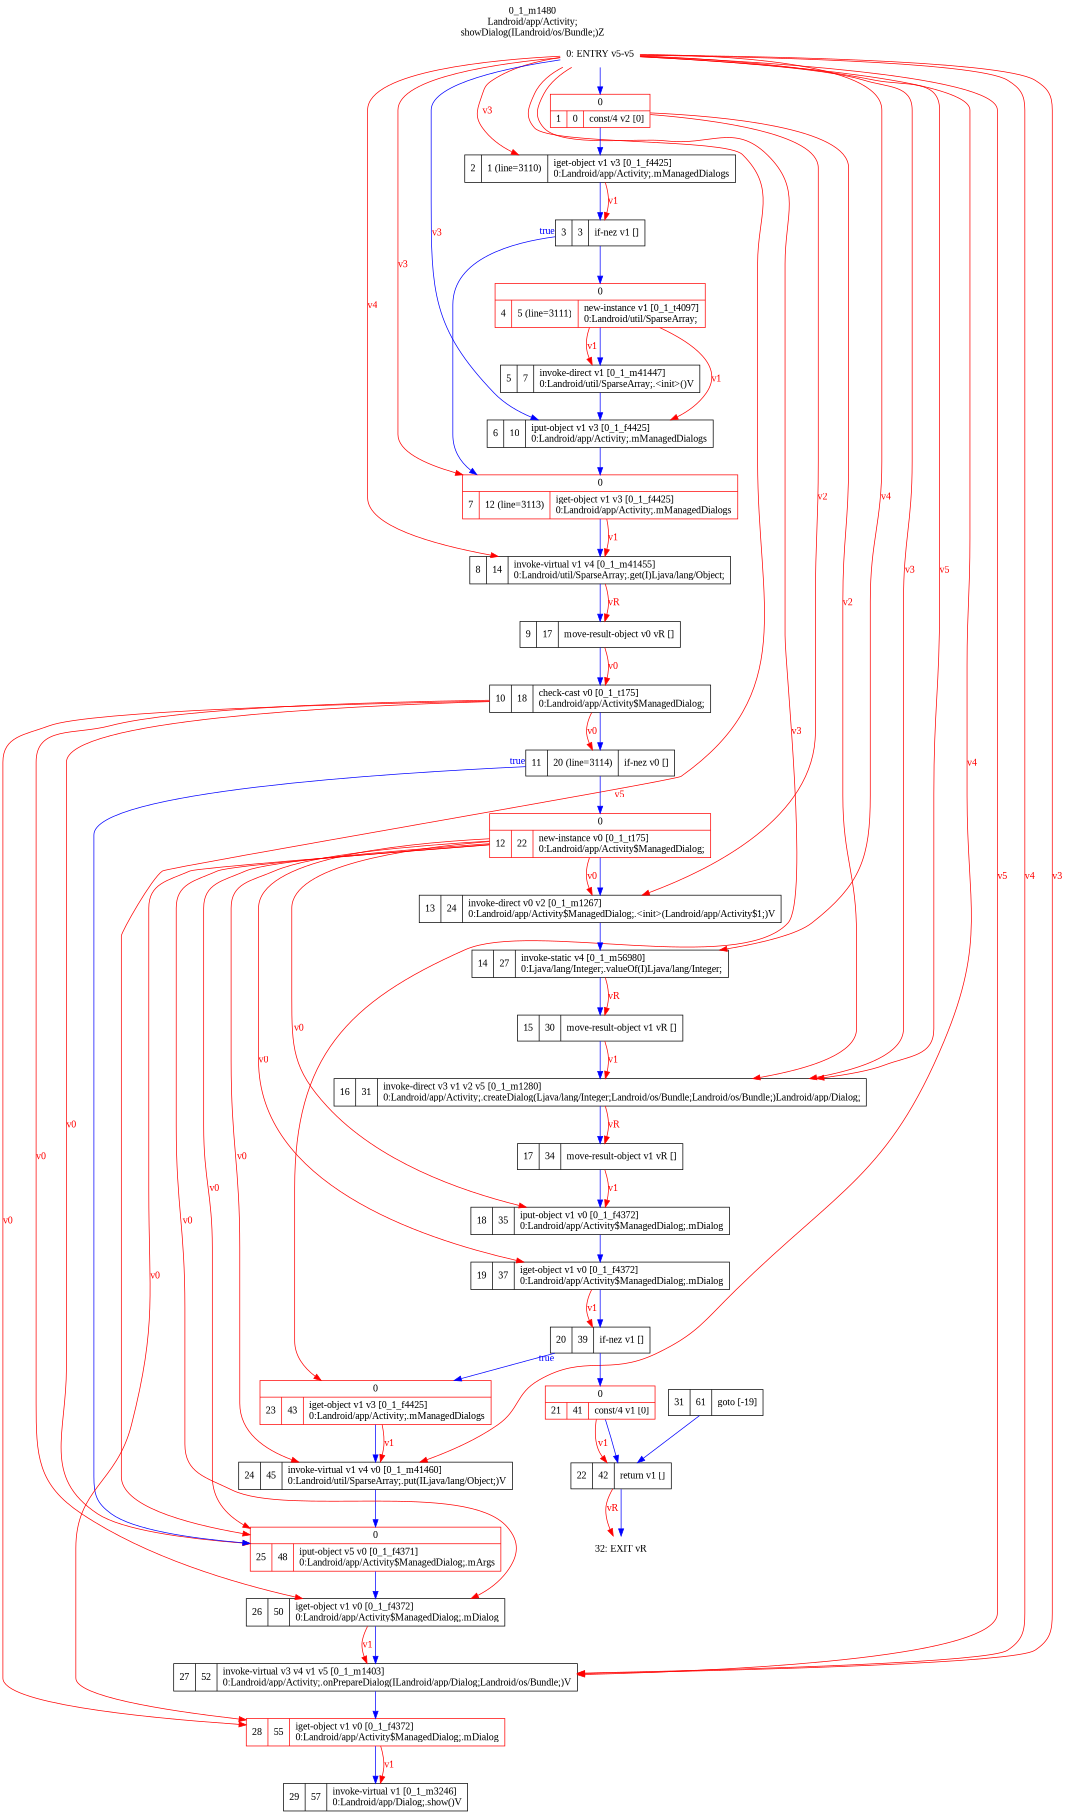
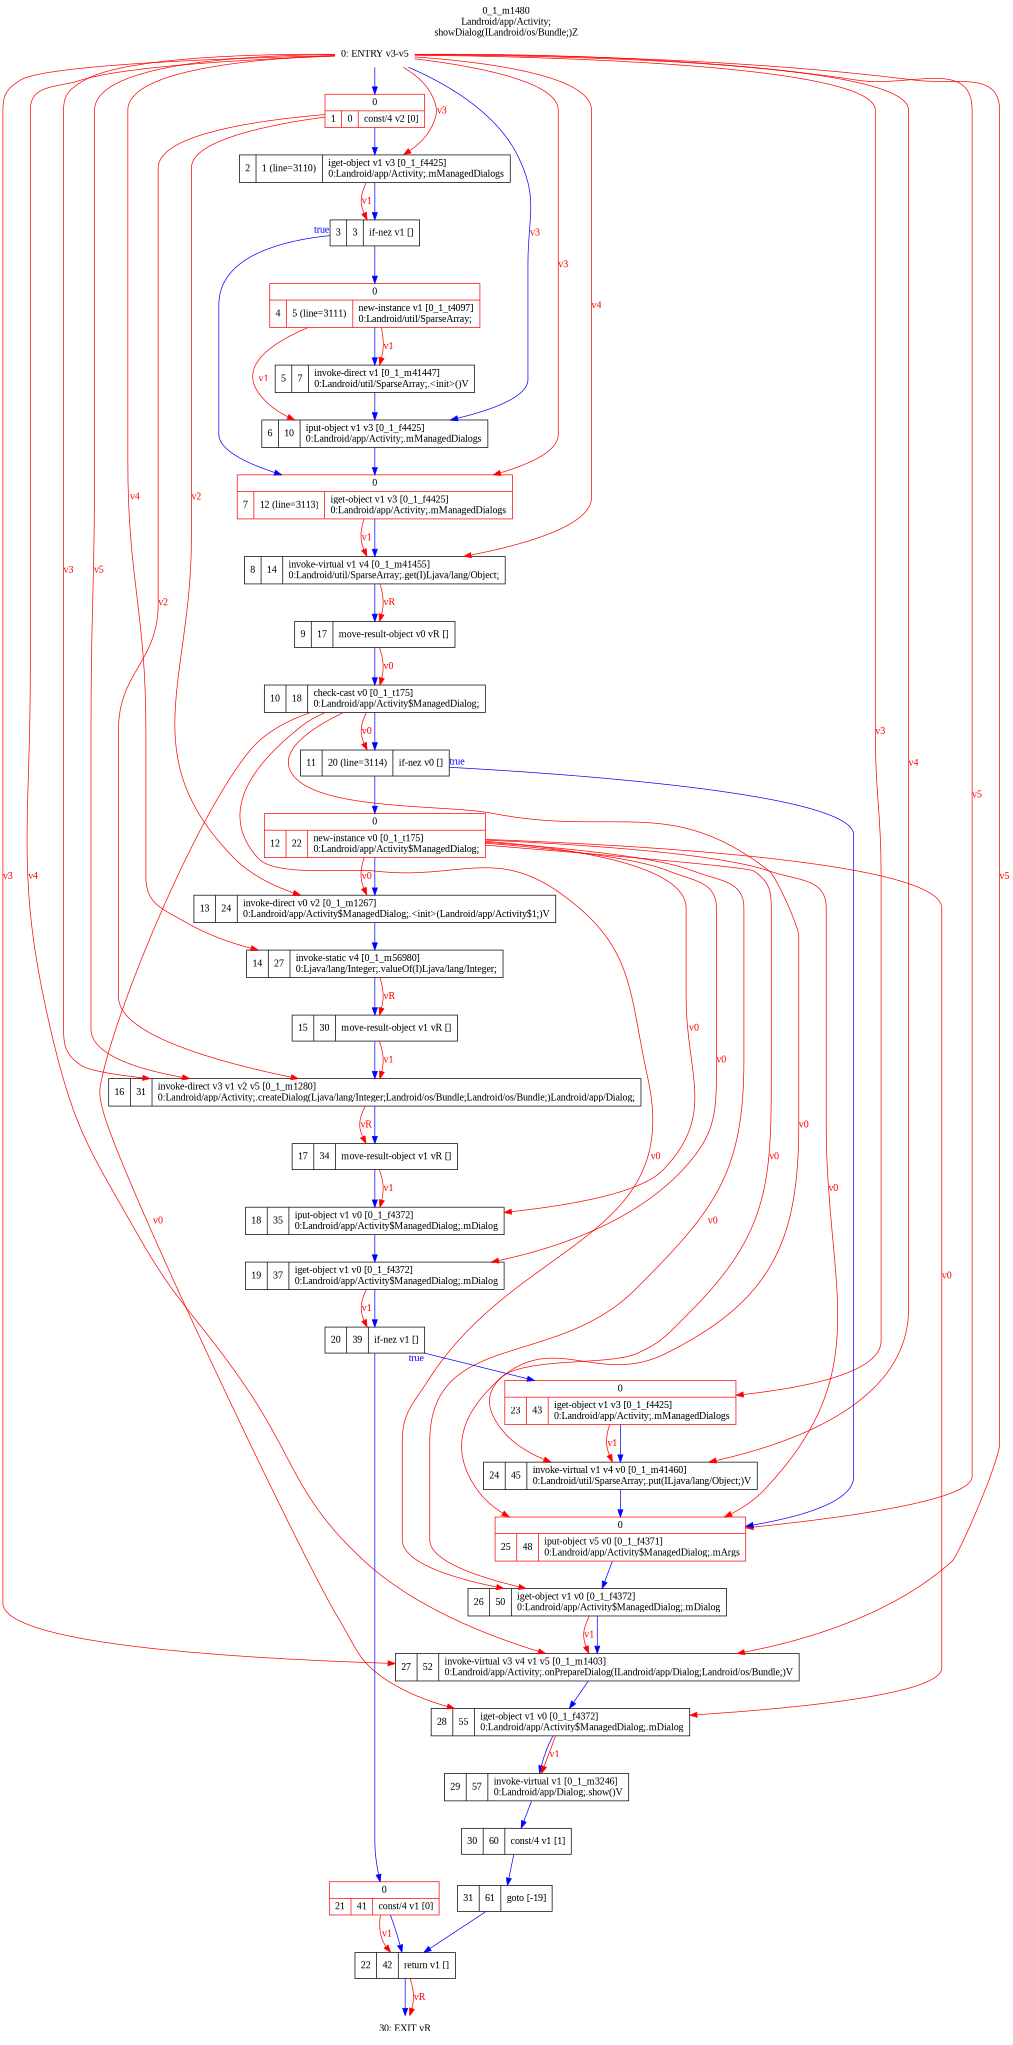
(600, 54) -> (375, 54)
(621, 1549) -> (405, 2029)
(376, 1732) -> (560, 1722)
none -> (516, 1841)
